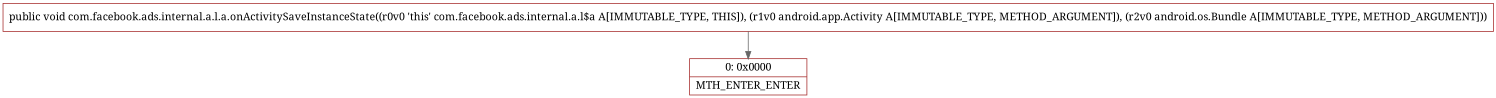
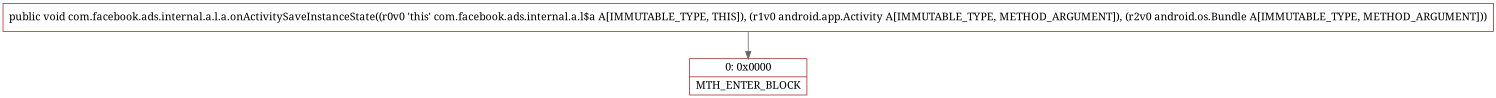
(748, 86) -> (748, 86)
